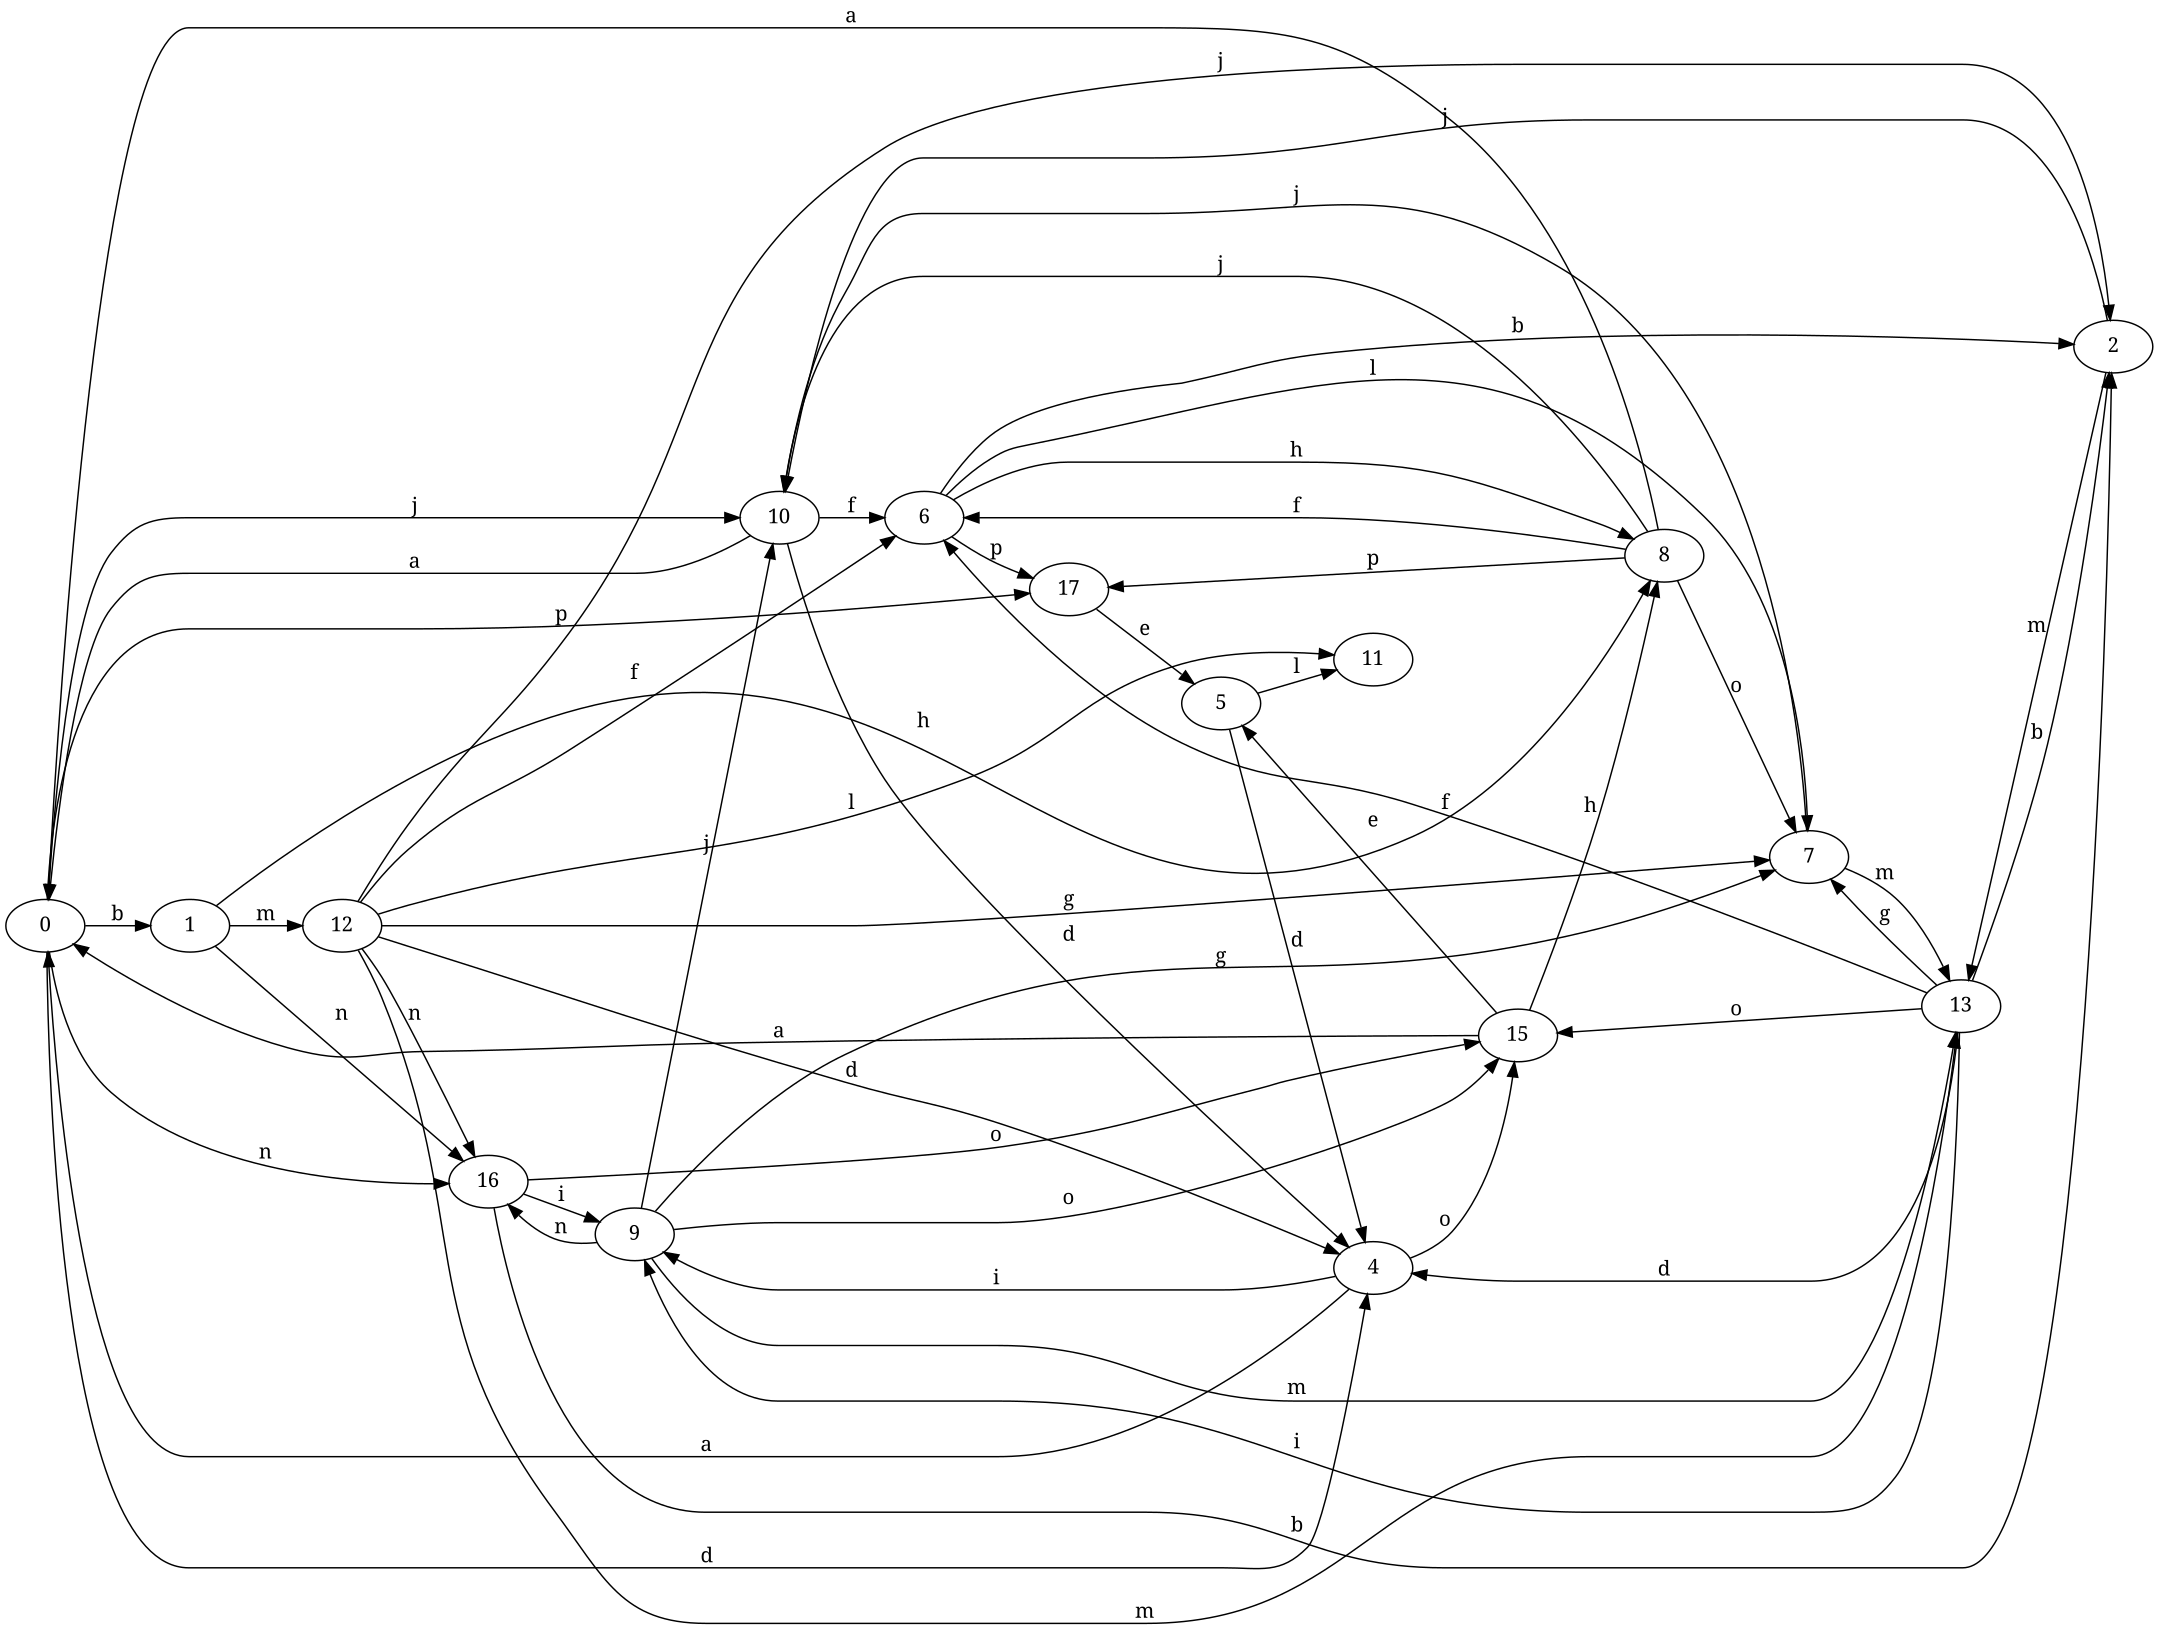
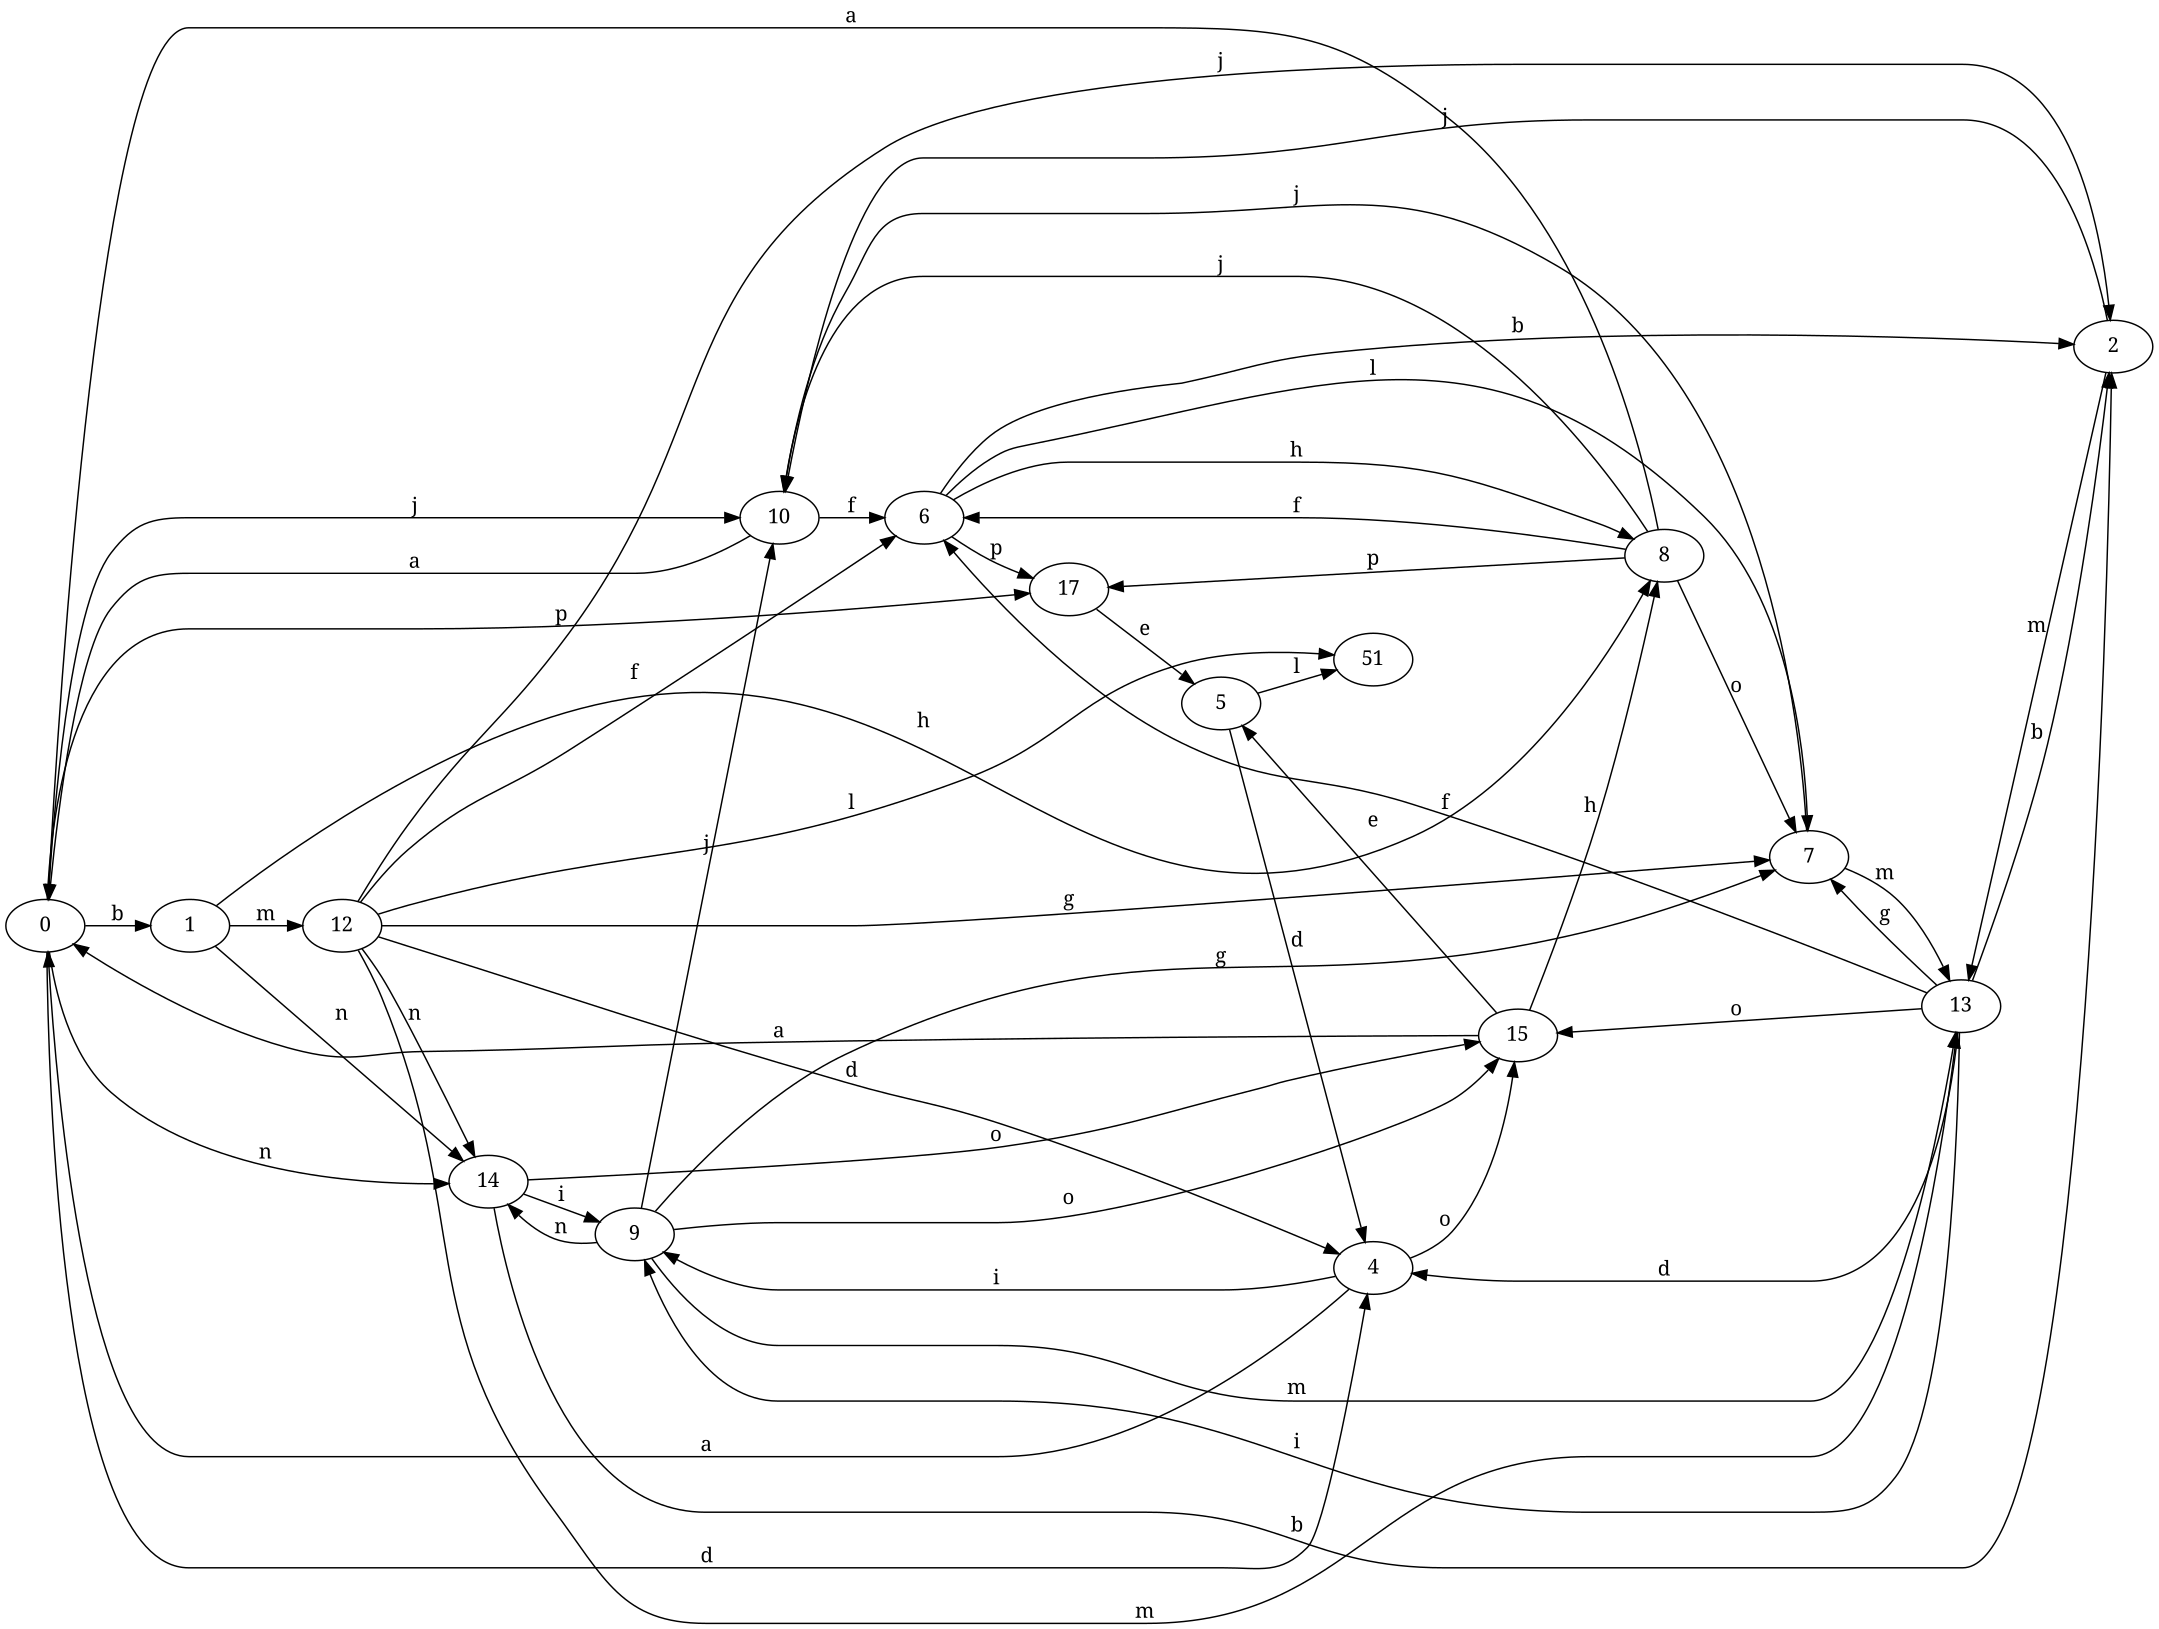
(1373, 660) -> (1373, 660)
(1028, 942) -> none
(488, 1182) -> (488, 1182)
